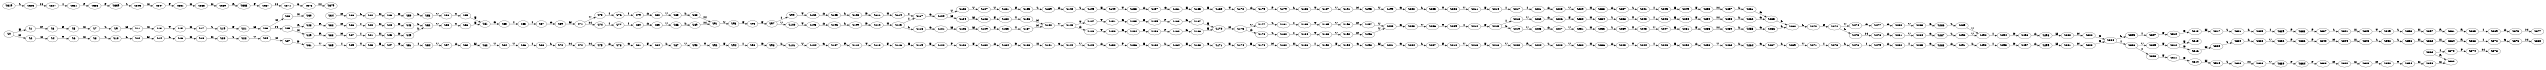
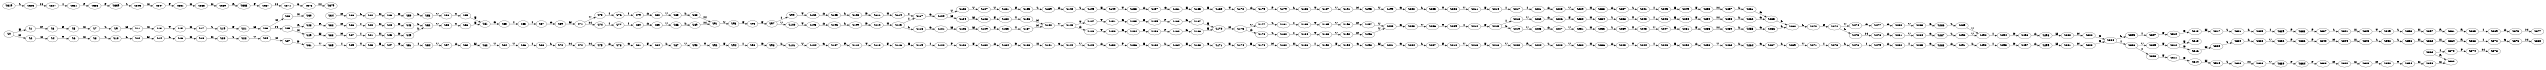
(320, 34) -> (320, 34)
(930, 44) -> (930, 44)
